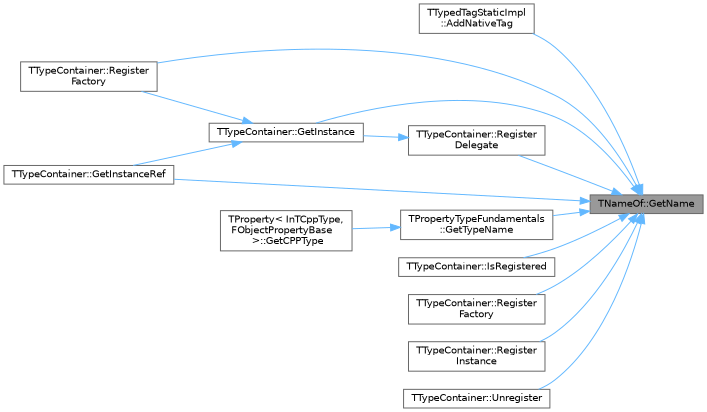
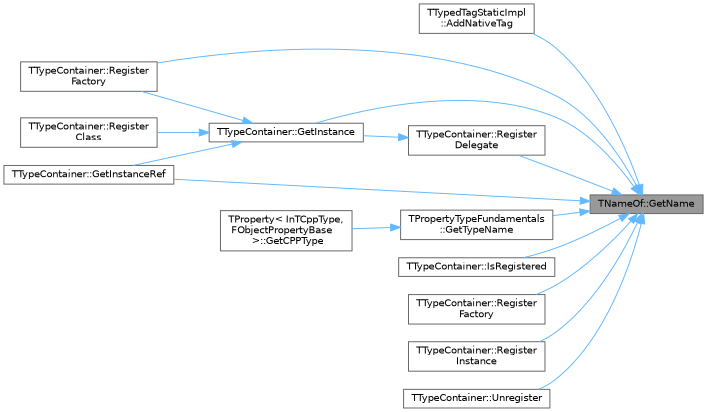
none -> (89, 133)
